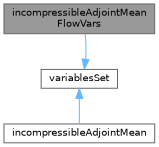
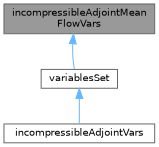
(86, 46) -> (73, 57)
(79, 133) -> (79, 133)
